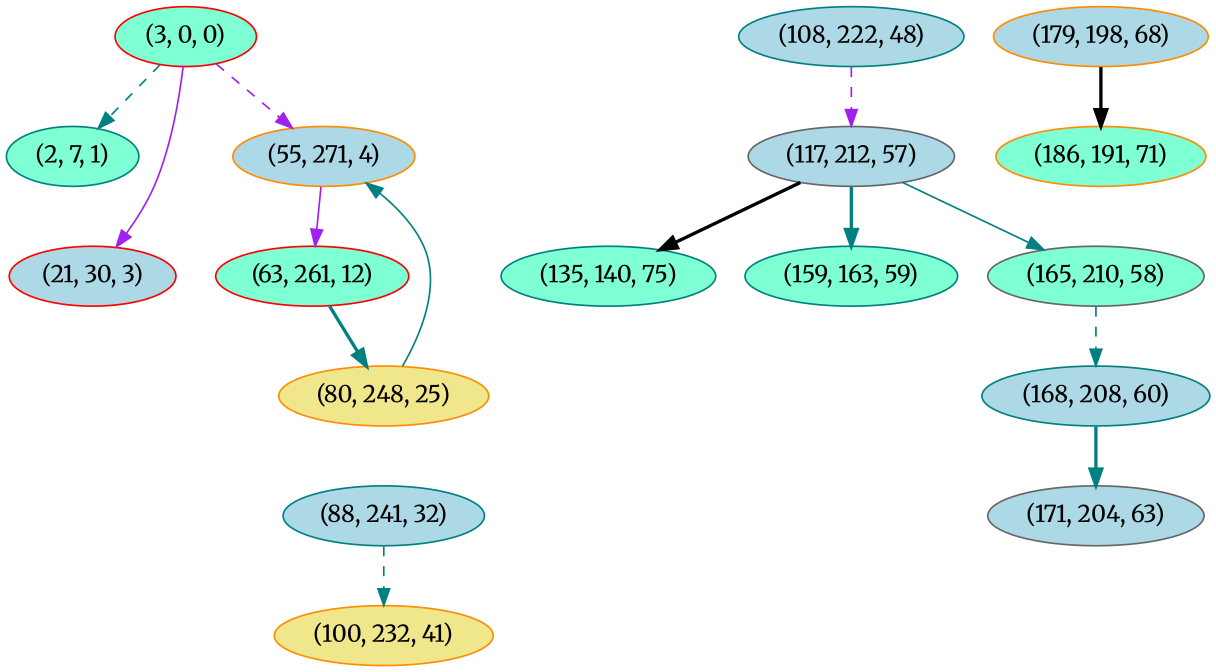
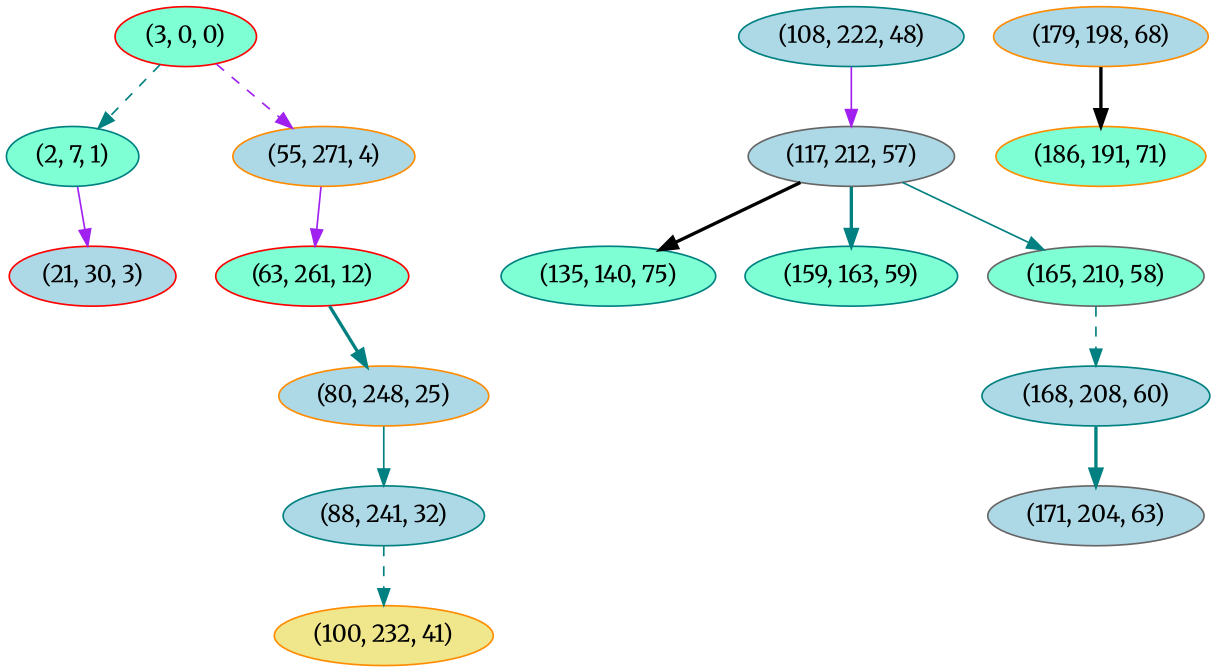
(851, 88) -> (851, 88)
(166, 154) -> (81, 208)
(430, 274) -> (384, 448)
(384, 396) -> (384, 396)
